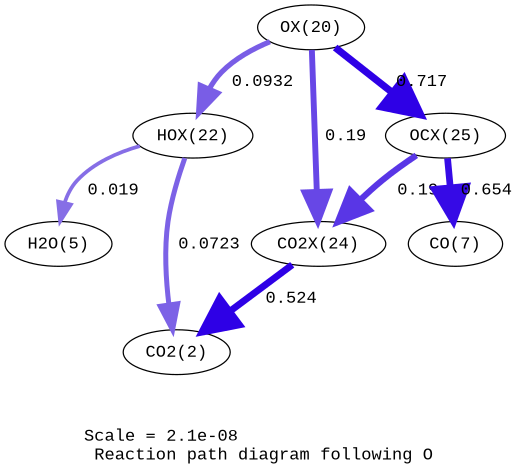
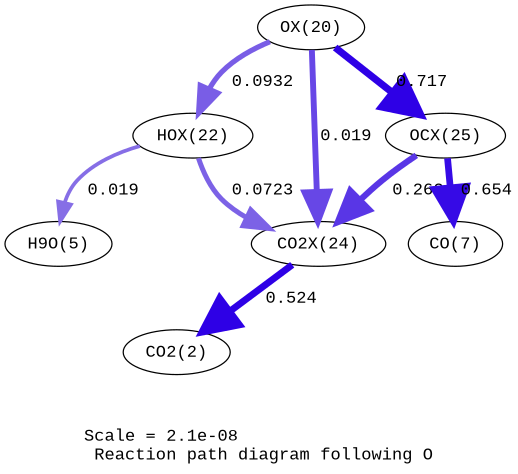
(341, 136) -> (341, 136)
(413, 190) -> (413, 190)
(167, 230) -> (216, 193)
(58, 244) -> (58, 244)
